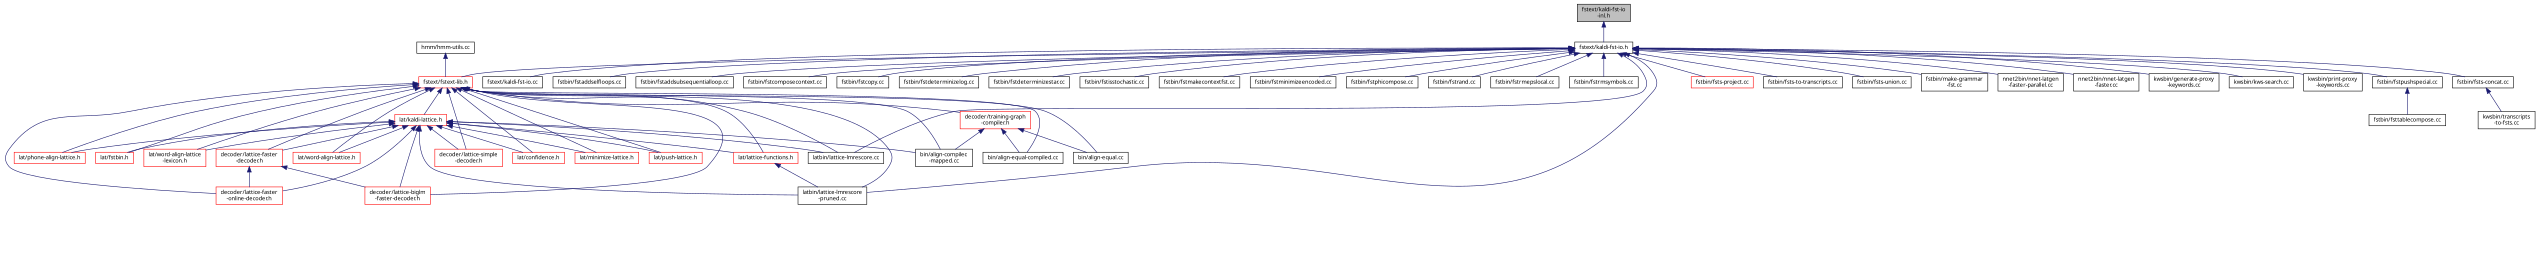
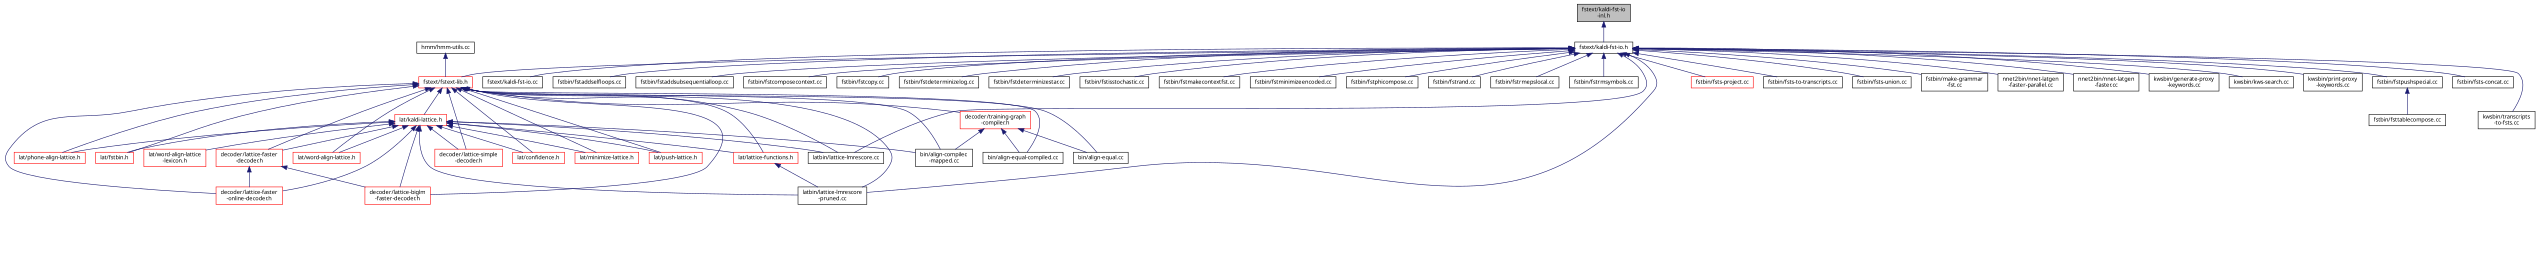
(2495, 102) -> (2330, 61)
(305, 115) -> none
